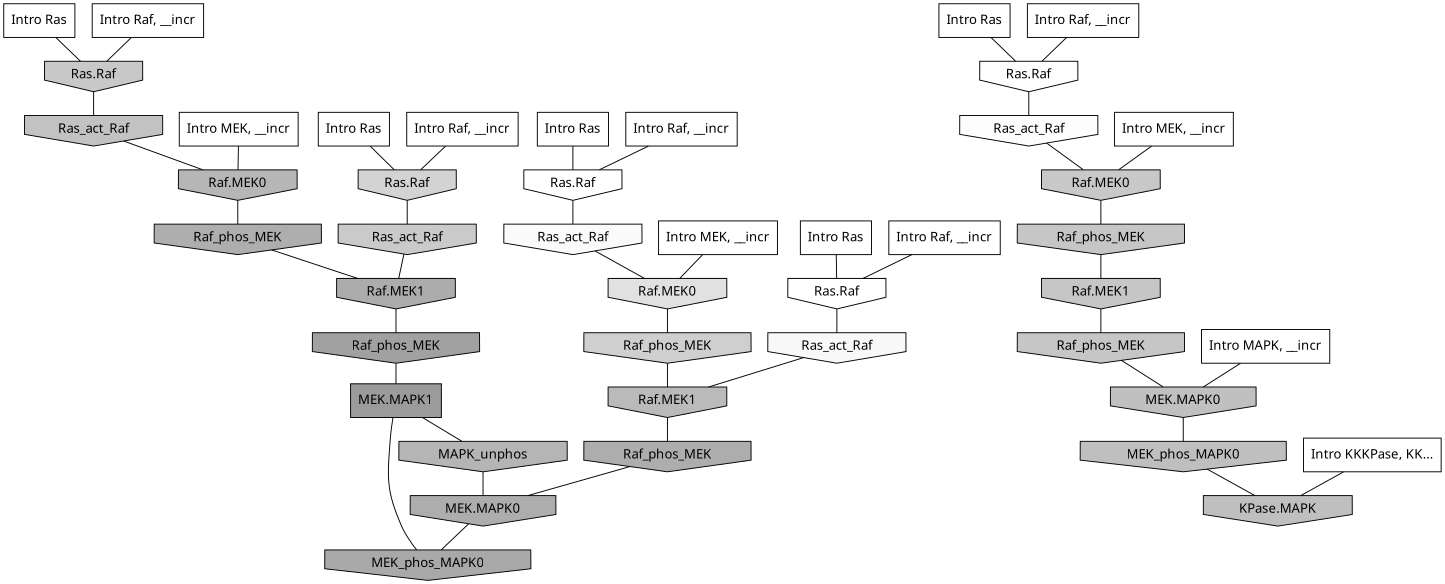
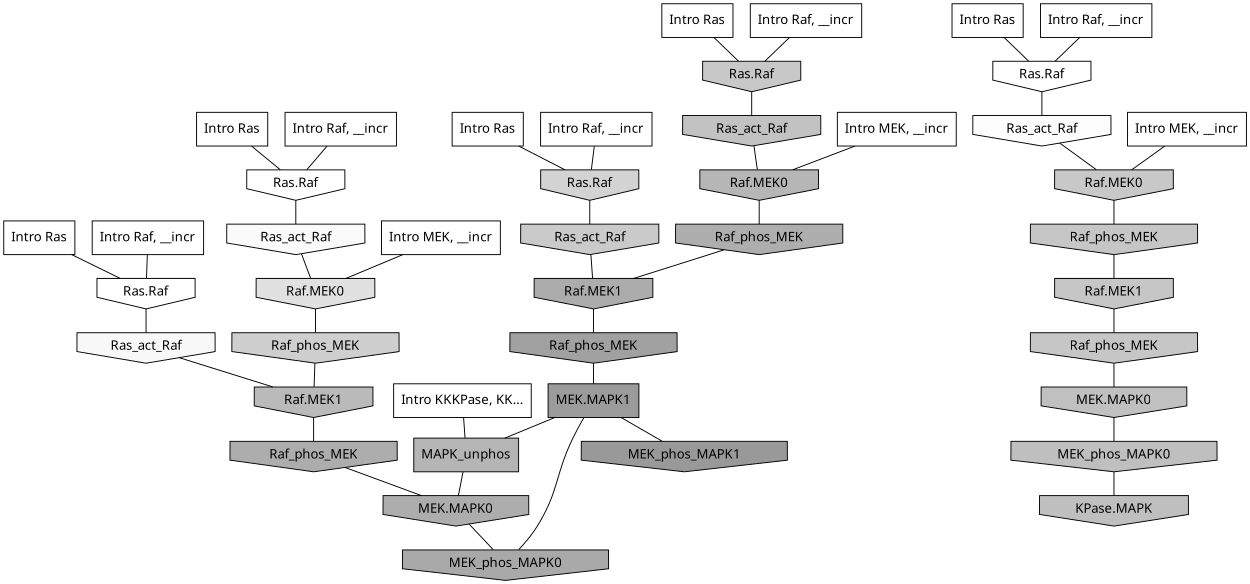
(1266, 346) -> none
(483, 455) -> (466, 455)
none -> (684, 455)
(1322, 484) -> (464, 428)
